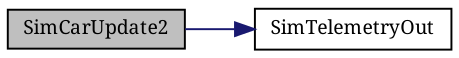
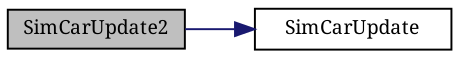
(353, 29) -> (353, 29)
